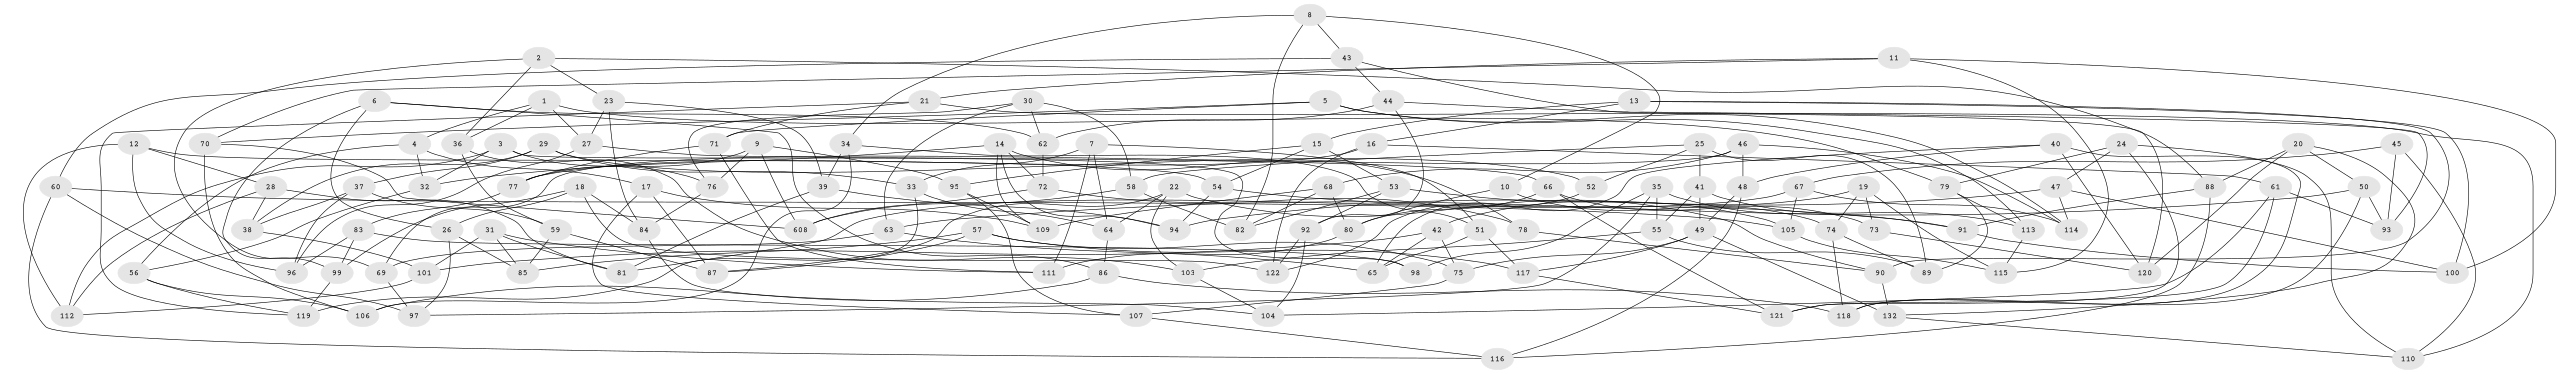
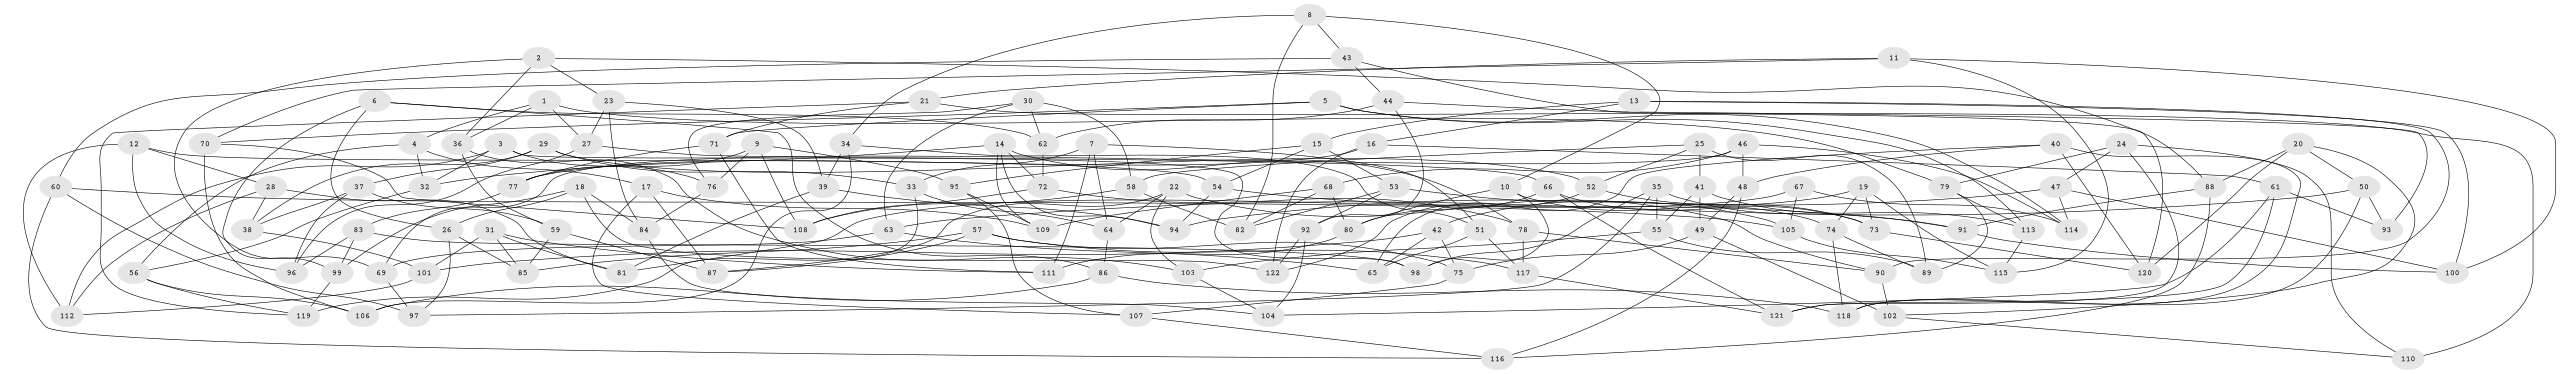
(2397, 144) -> none
none -> (1735, 205)
(801, 230) -> (801, 230)
none -> (1531, 253)
(1614, 258) -> (1523, 251)
(1890, 316) -> (1890, 316)
